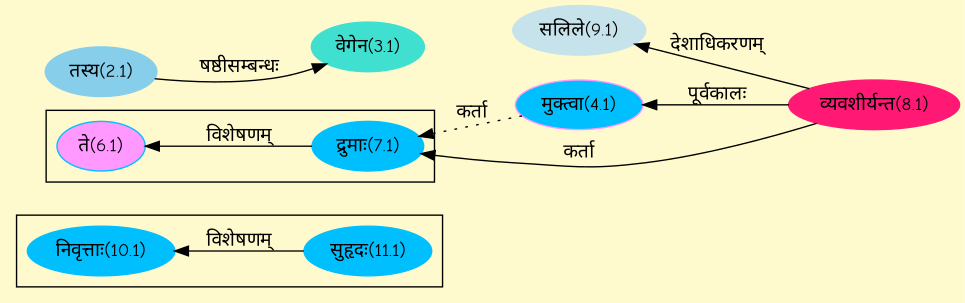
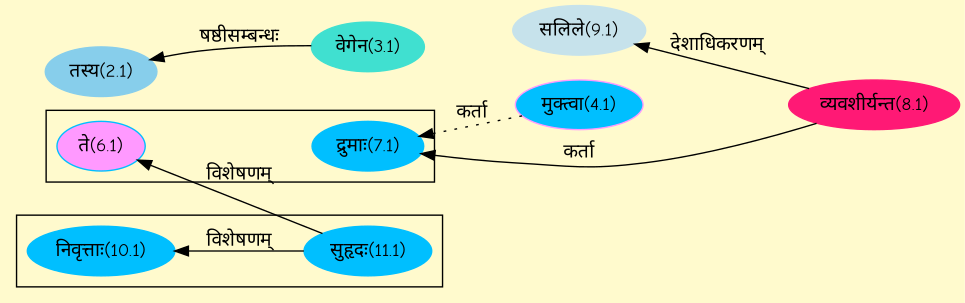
(235, 82) -> (237, 48)
(723, 105) -> none
(236, 146) -> (237, 199)
